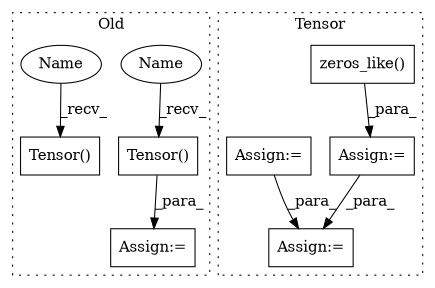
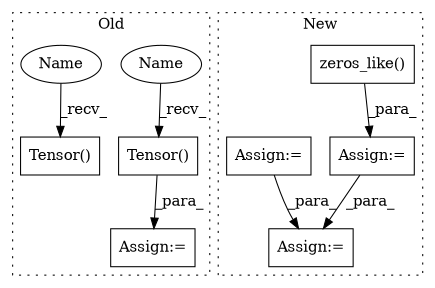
(320, 25) -> (320, 25)
